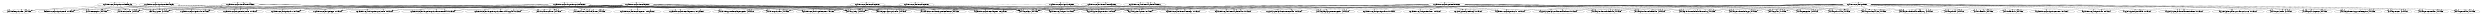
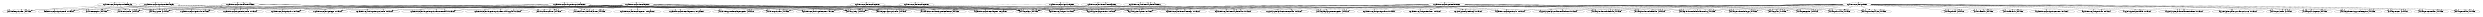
(159, 12) -> (159, 12)
(1916, 12) -> none
